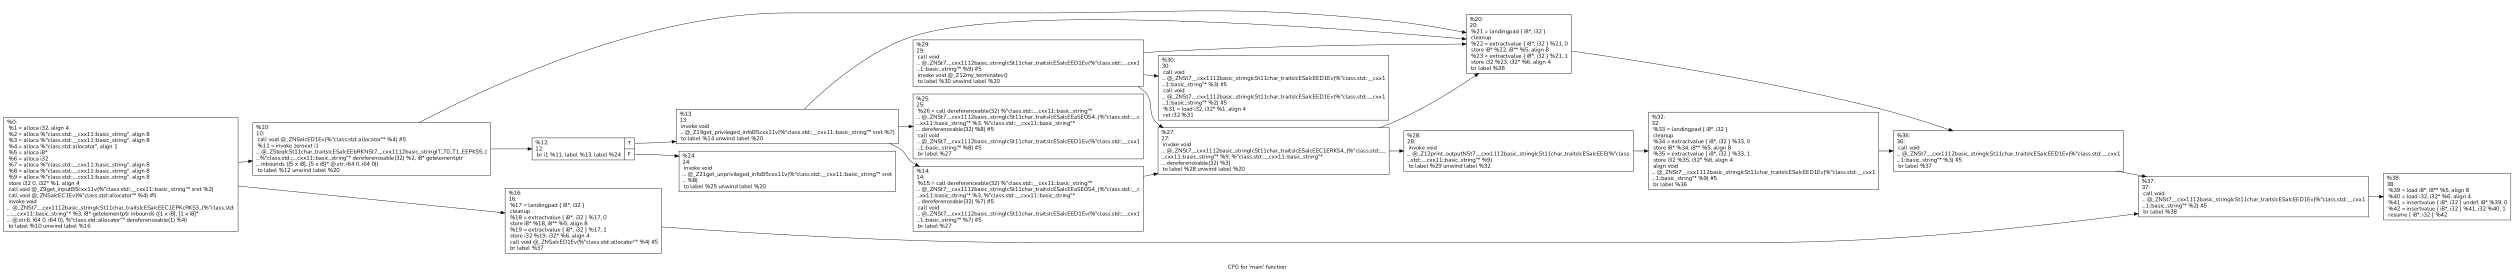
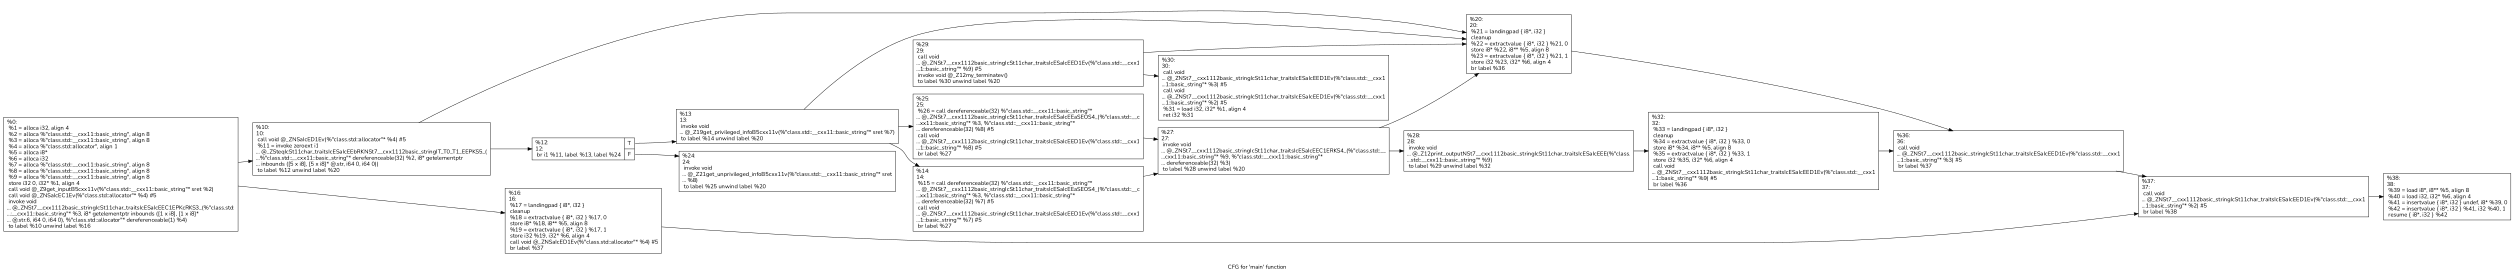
(1150, 105) -> (1149, 138)
(1665, 166) -> (1663, 166)
